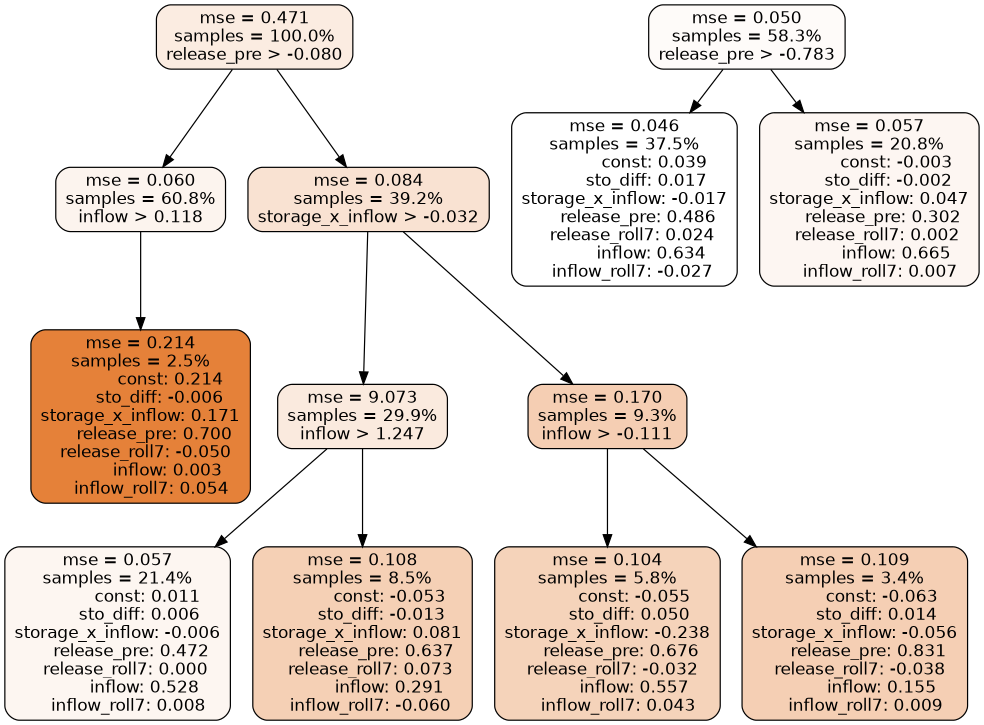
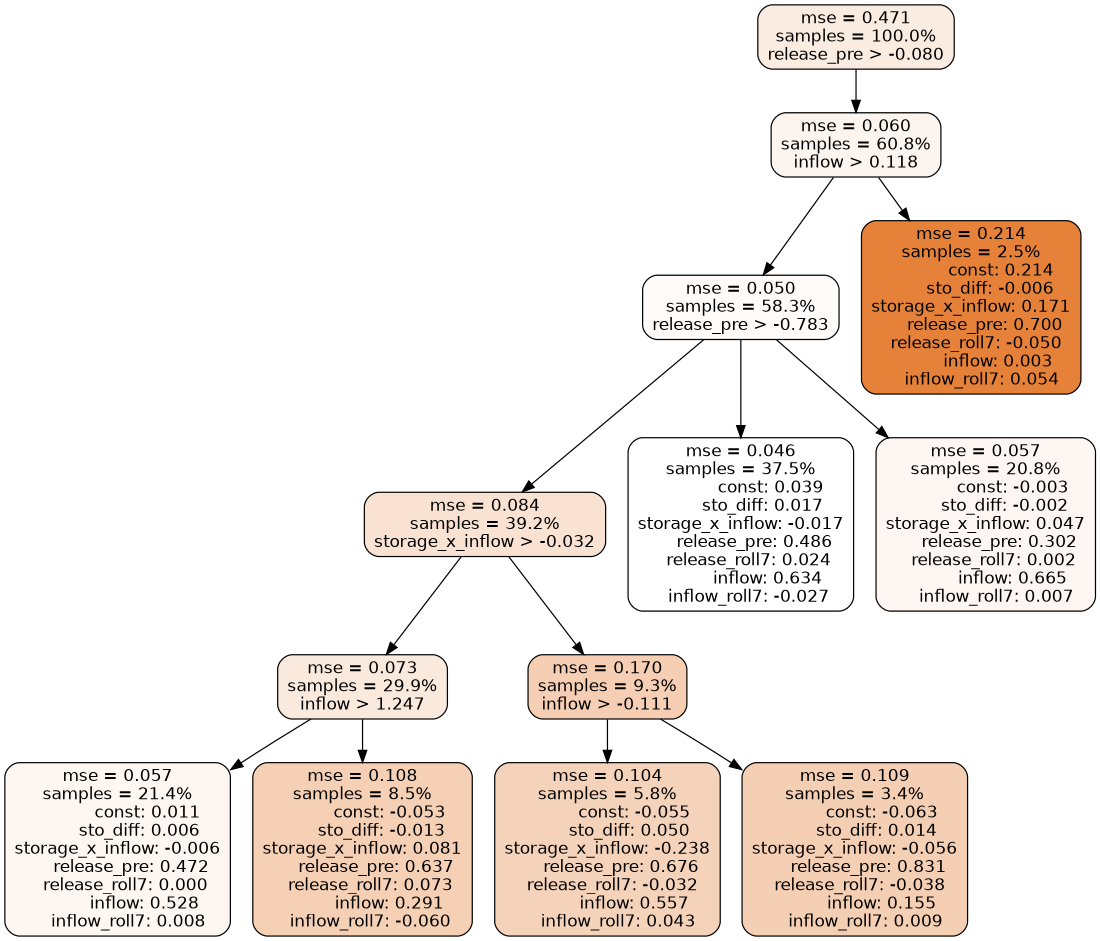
(308, 113) -> (618, 412)
none -> (802, 221)
(363, 416) -> (363, 687)
